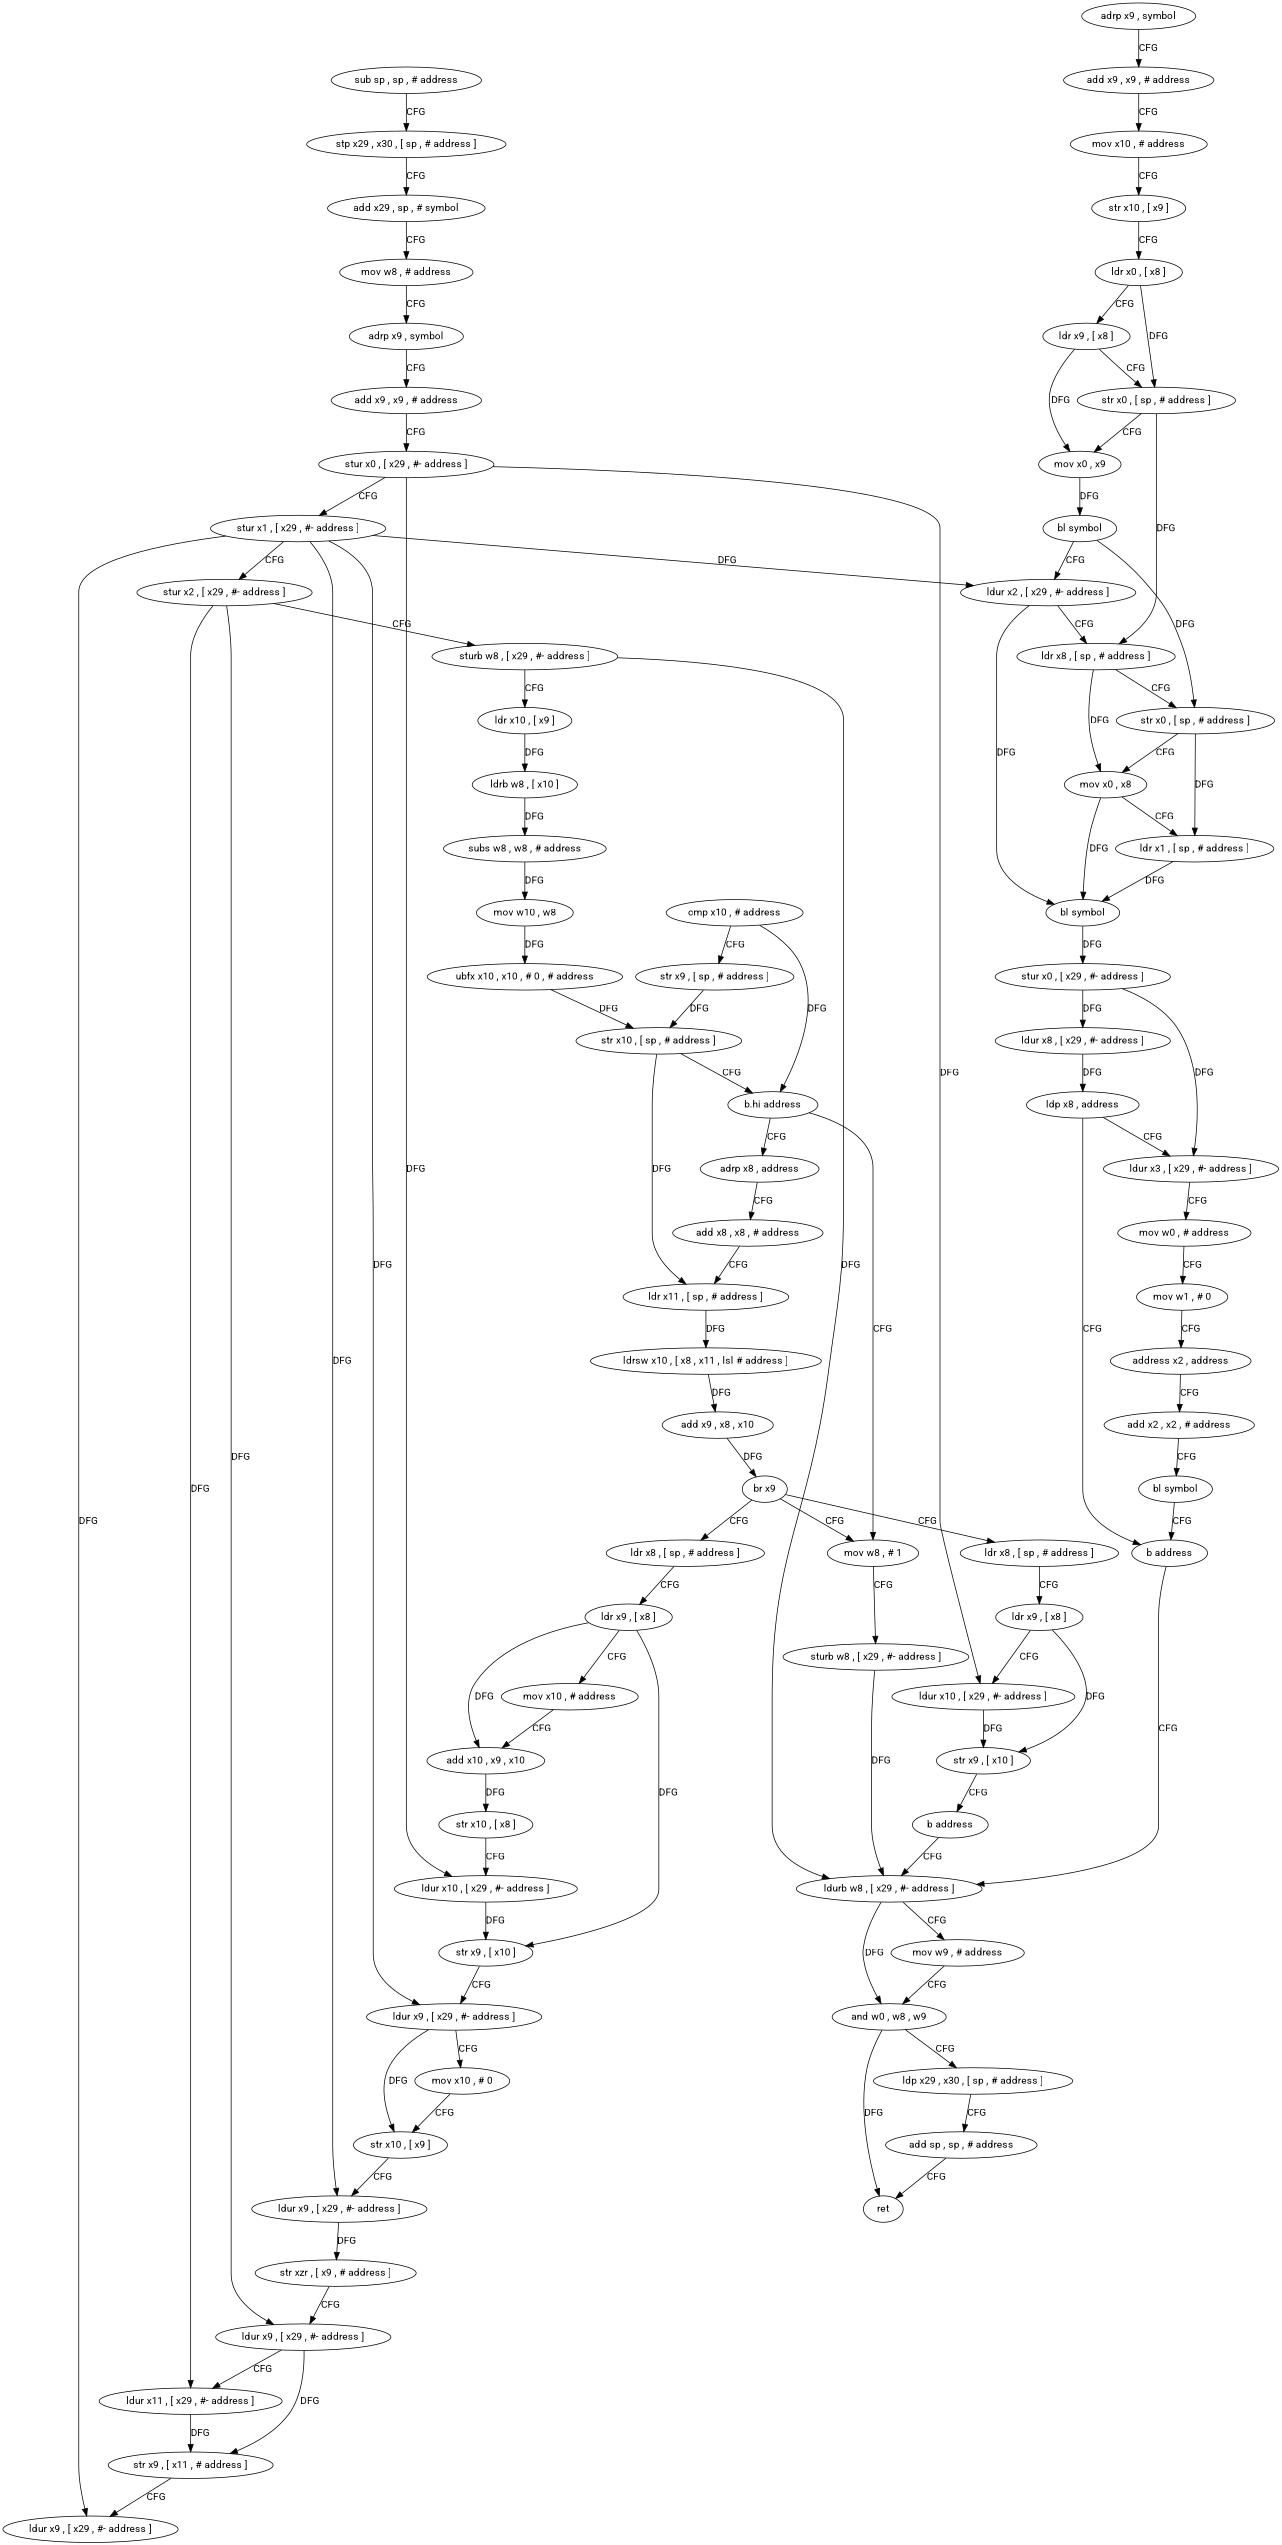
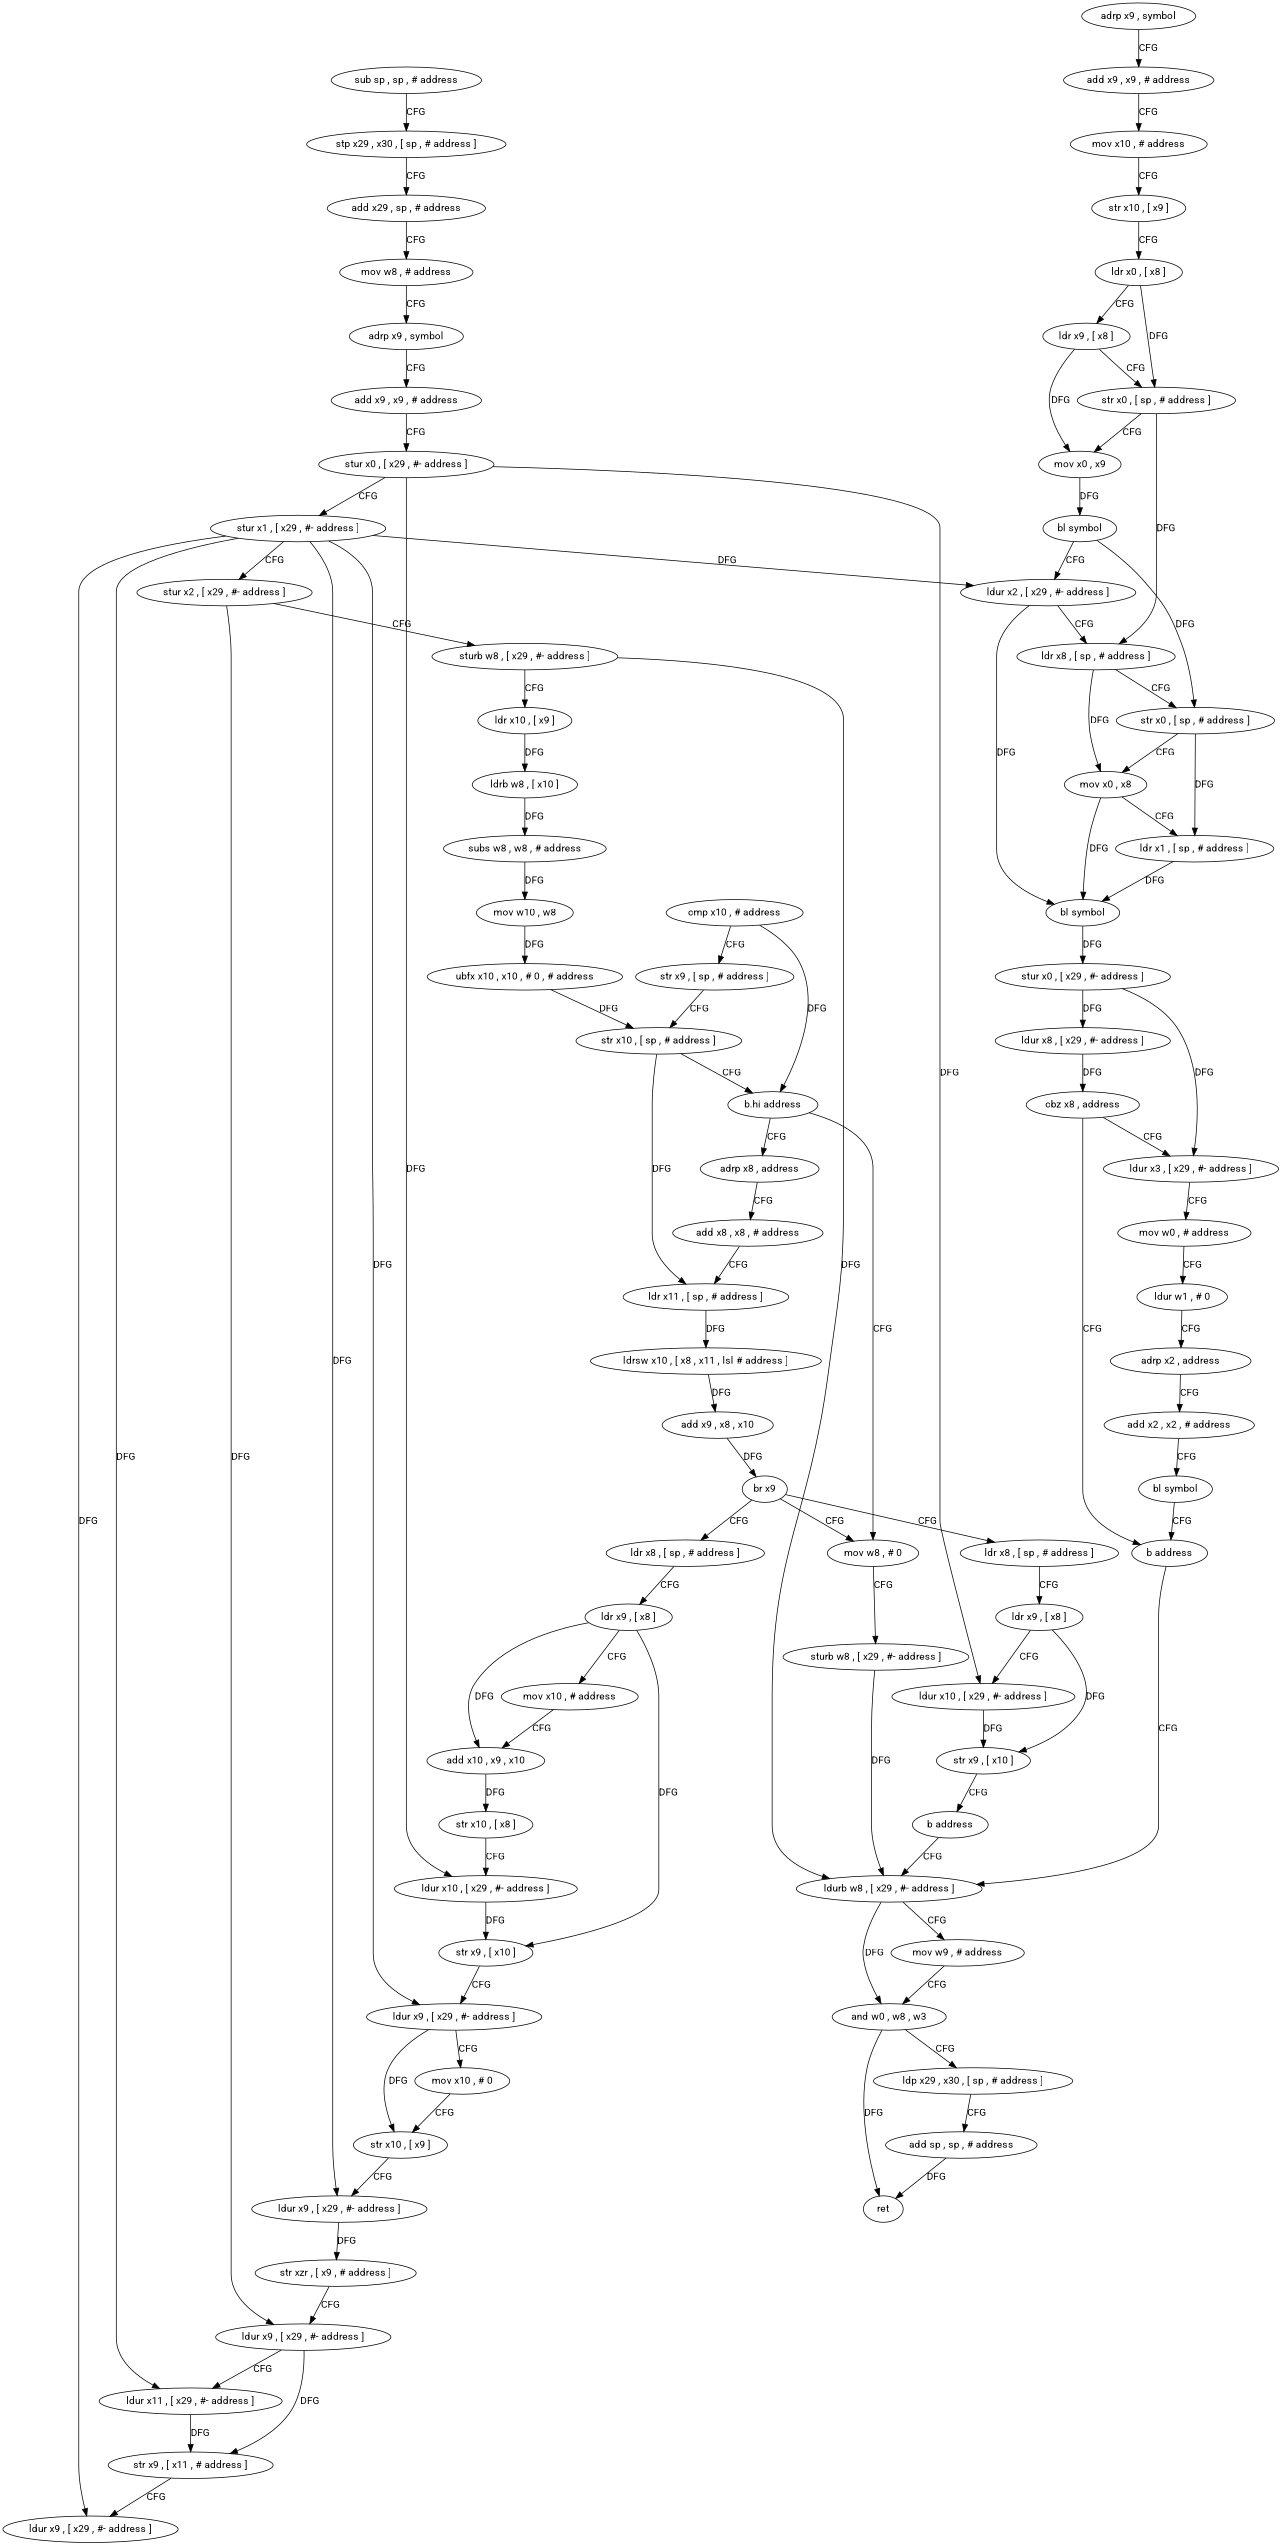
(406, 208) -> (406, 208)
(700, 1009) -> (700, 1009)
(1083, 1105) -> (1083, 1105)
(1182, 1297) -> (1182, 1297)
(1181, 1361) -> (1181, 1361)
(191, 1490) -> (116, 1427)
(873, 1553) -> (873, 1553)
(889, 2017) -> (889, 2017)
(937, 2177) -> (937, 2177)
